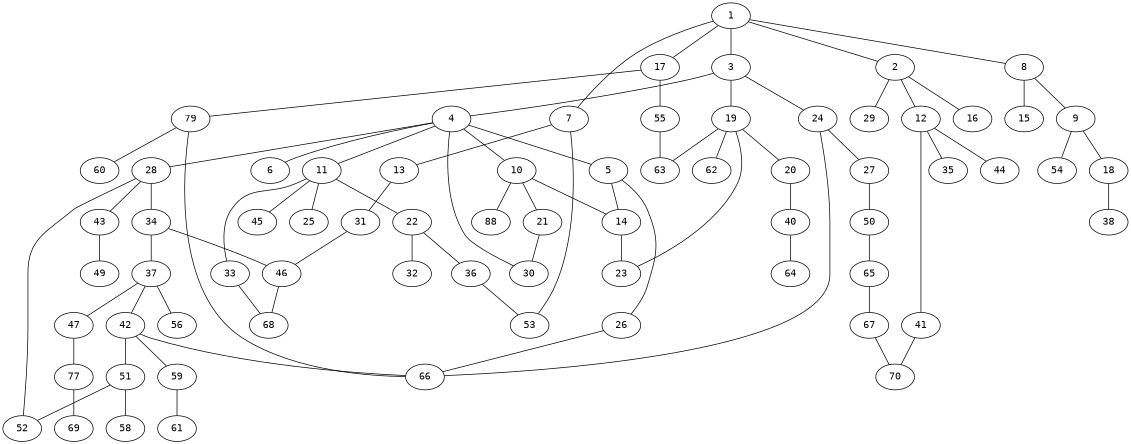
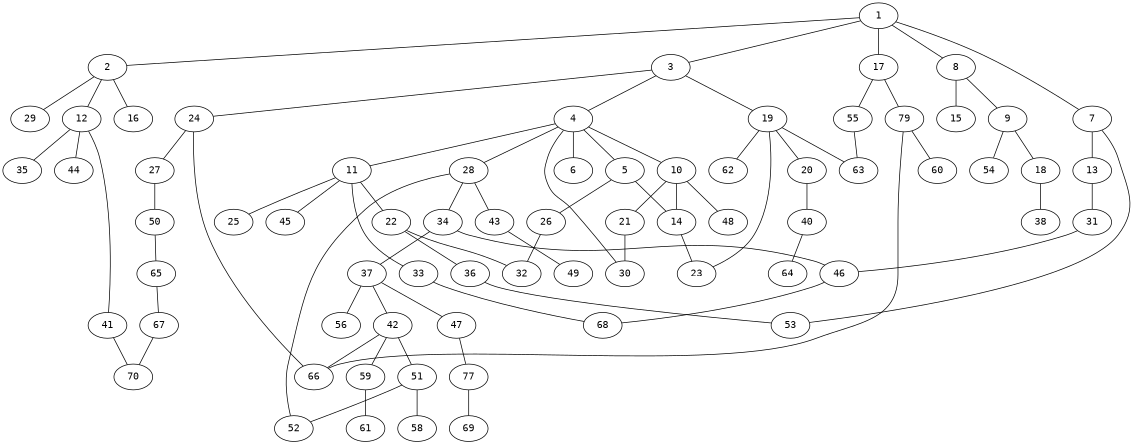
(491, 222) -> (728, 222)
(523, 351) -> (532, 252)
